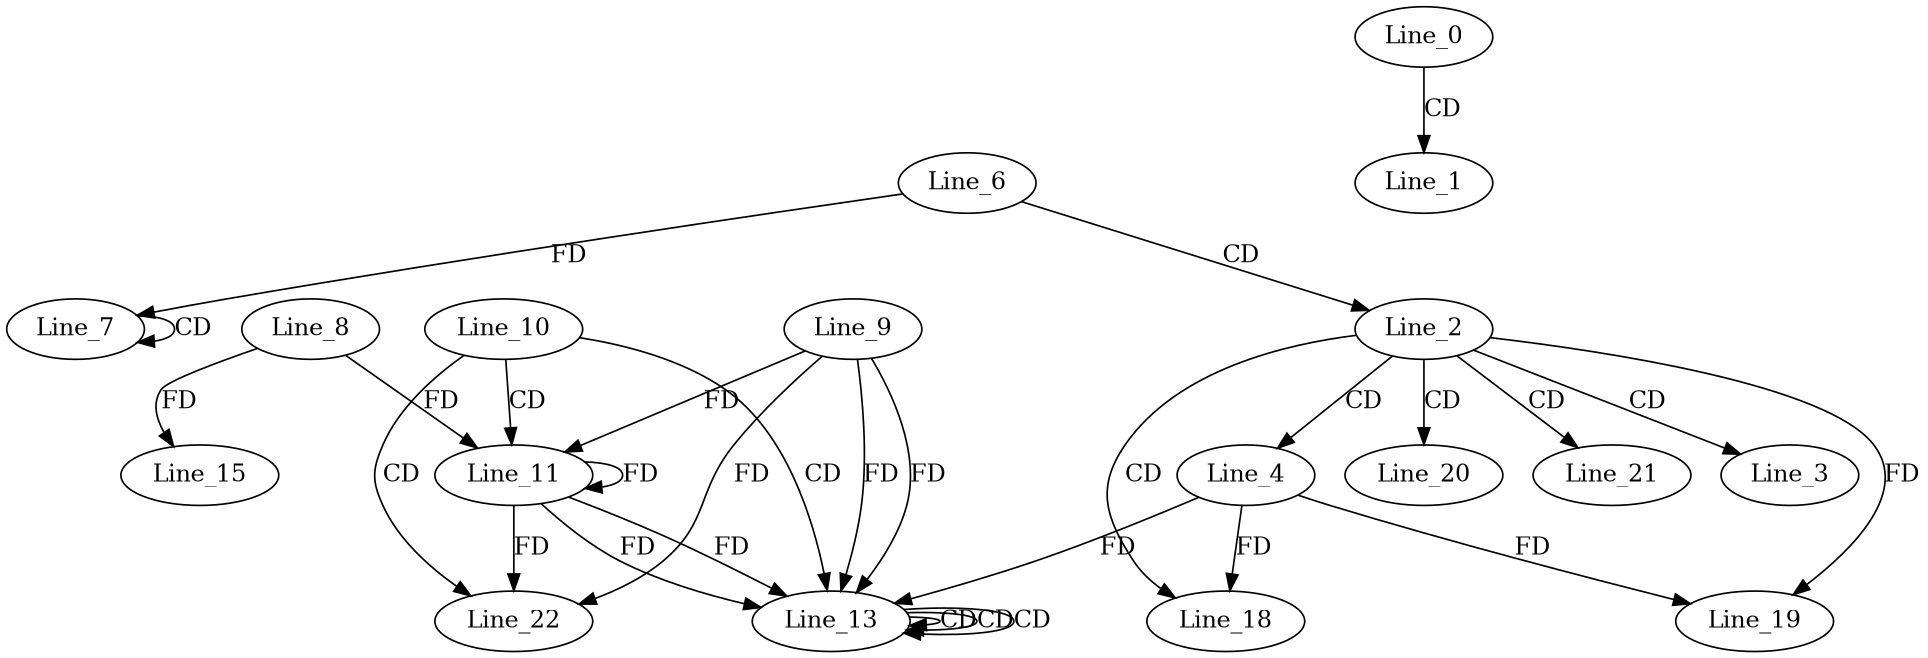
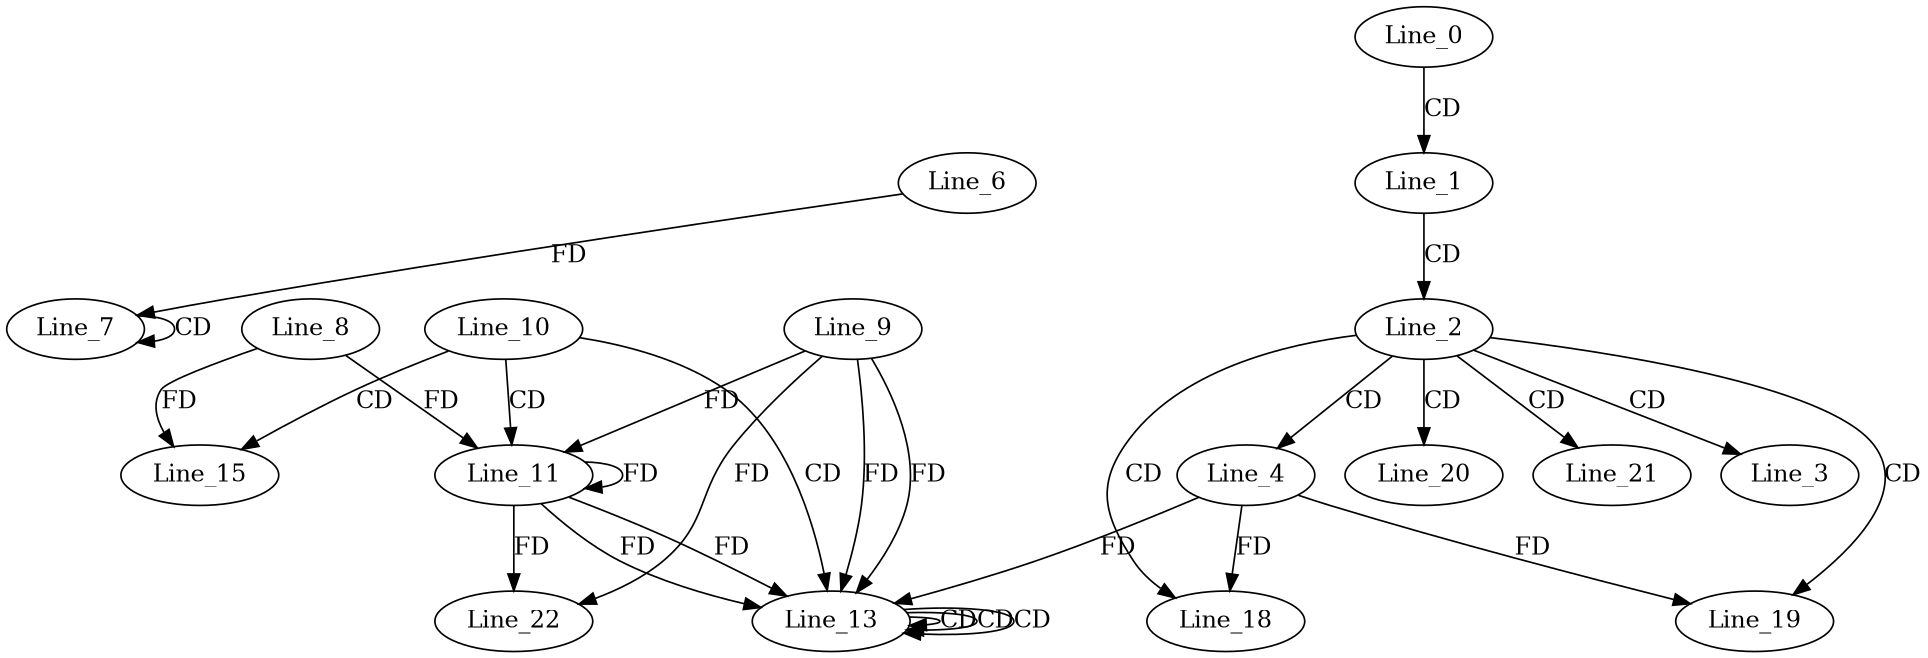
(1187, 253) -> (1424, 248)
(375, 469) -> (351, 392)
(1902, 475) -> (1902, 475)
